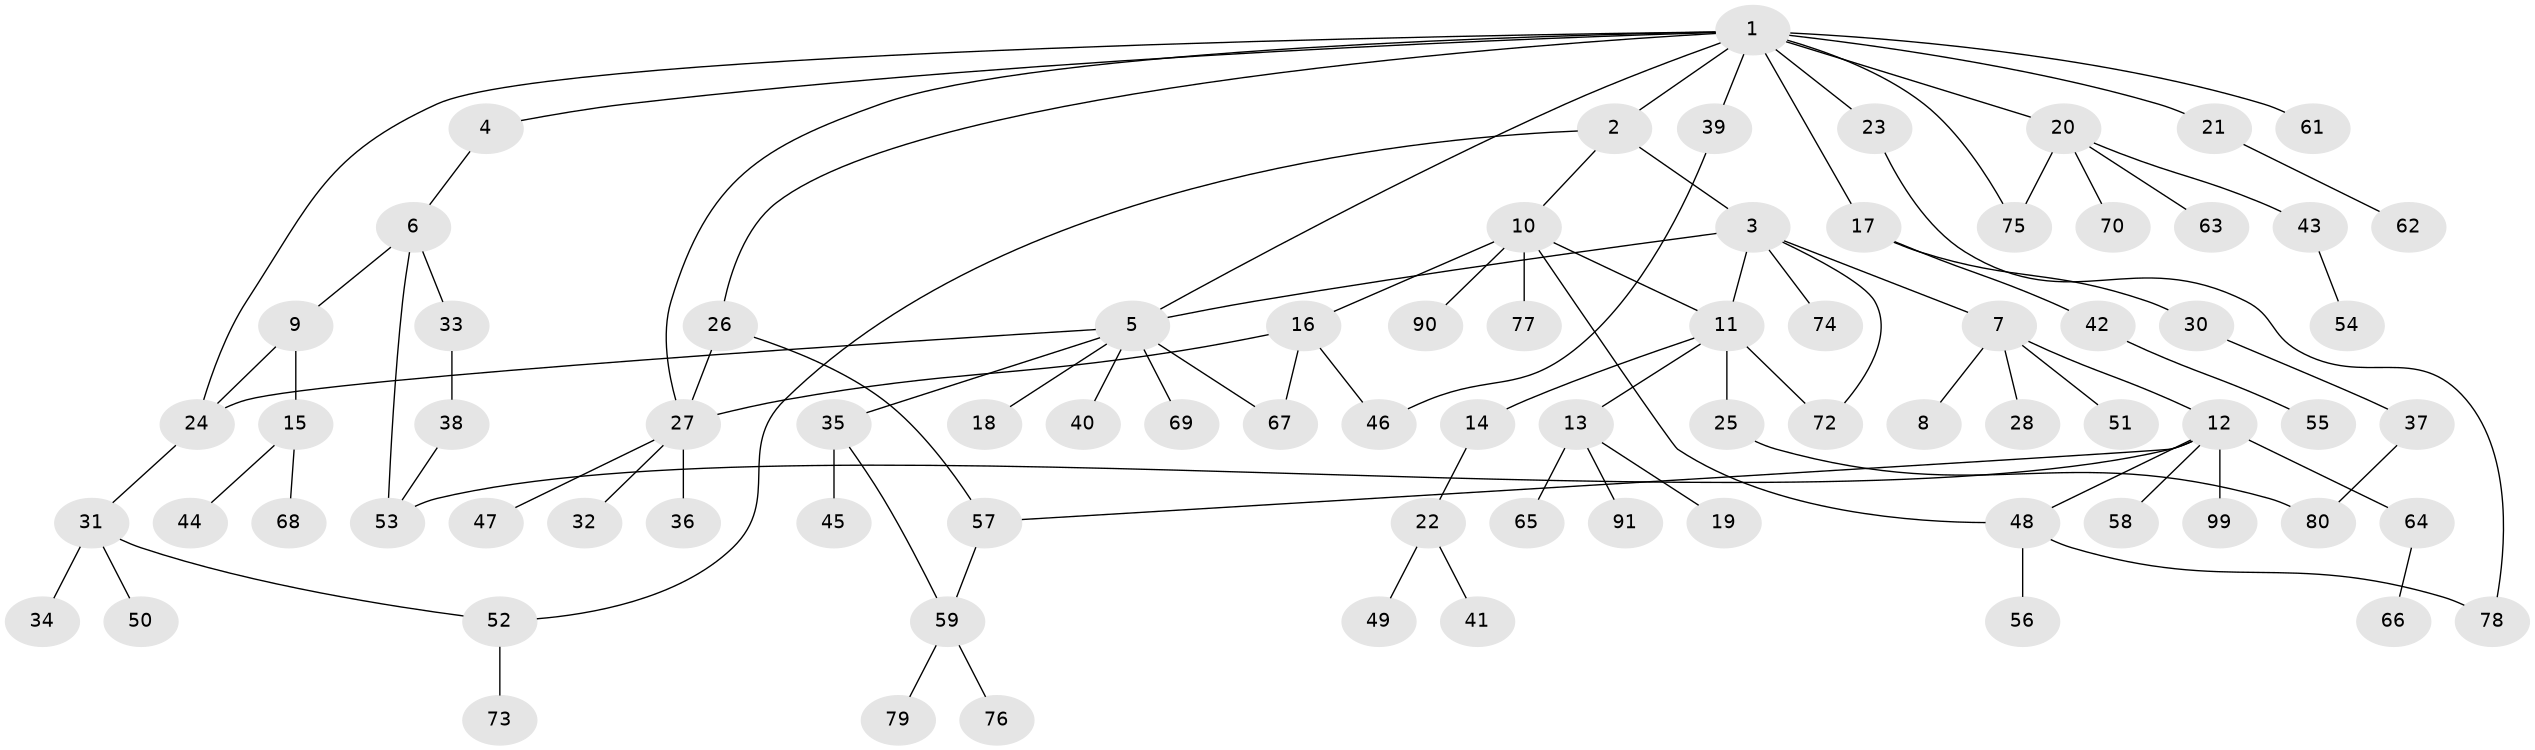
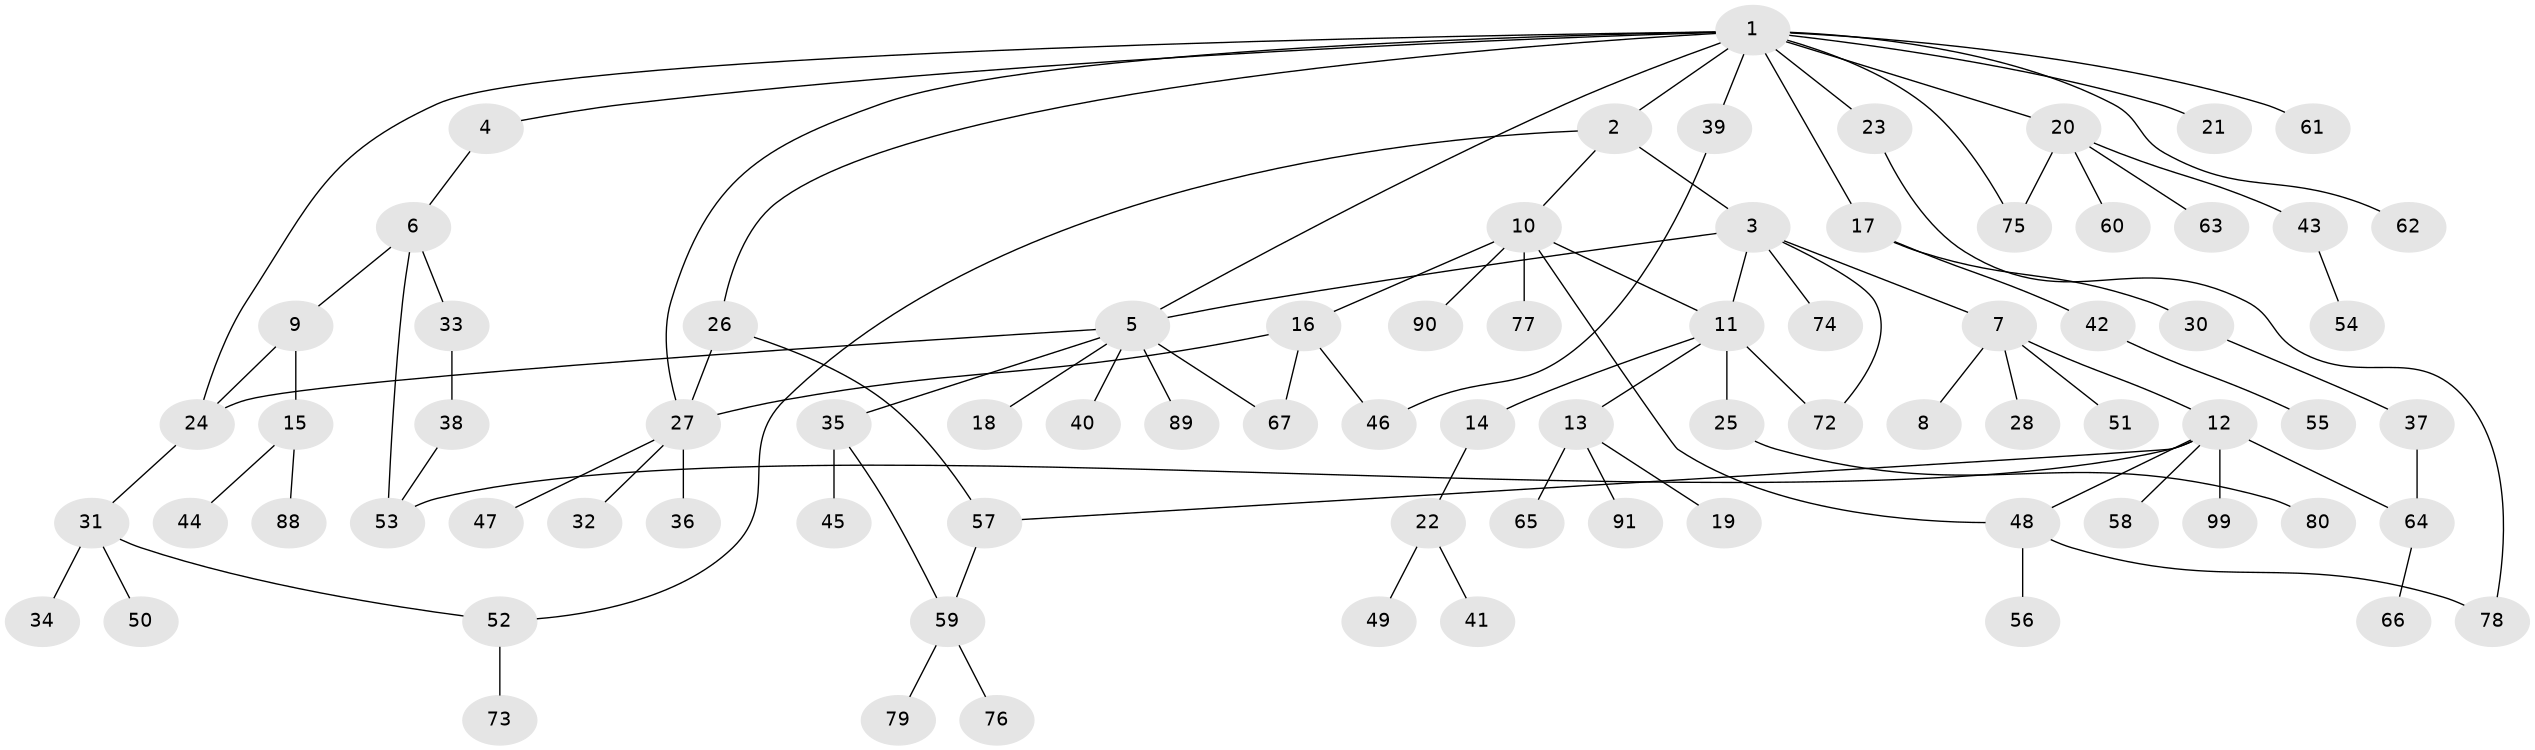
(2312, 178) -> (2096, 97)
(2113, 227) -> (2113, 227)
(1182, 425) -> (1182, 425)
(2368, 474) -> (2417, 474)
(289, 523) -> (289, 523)
